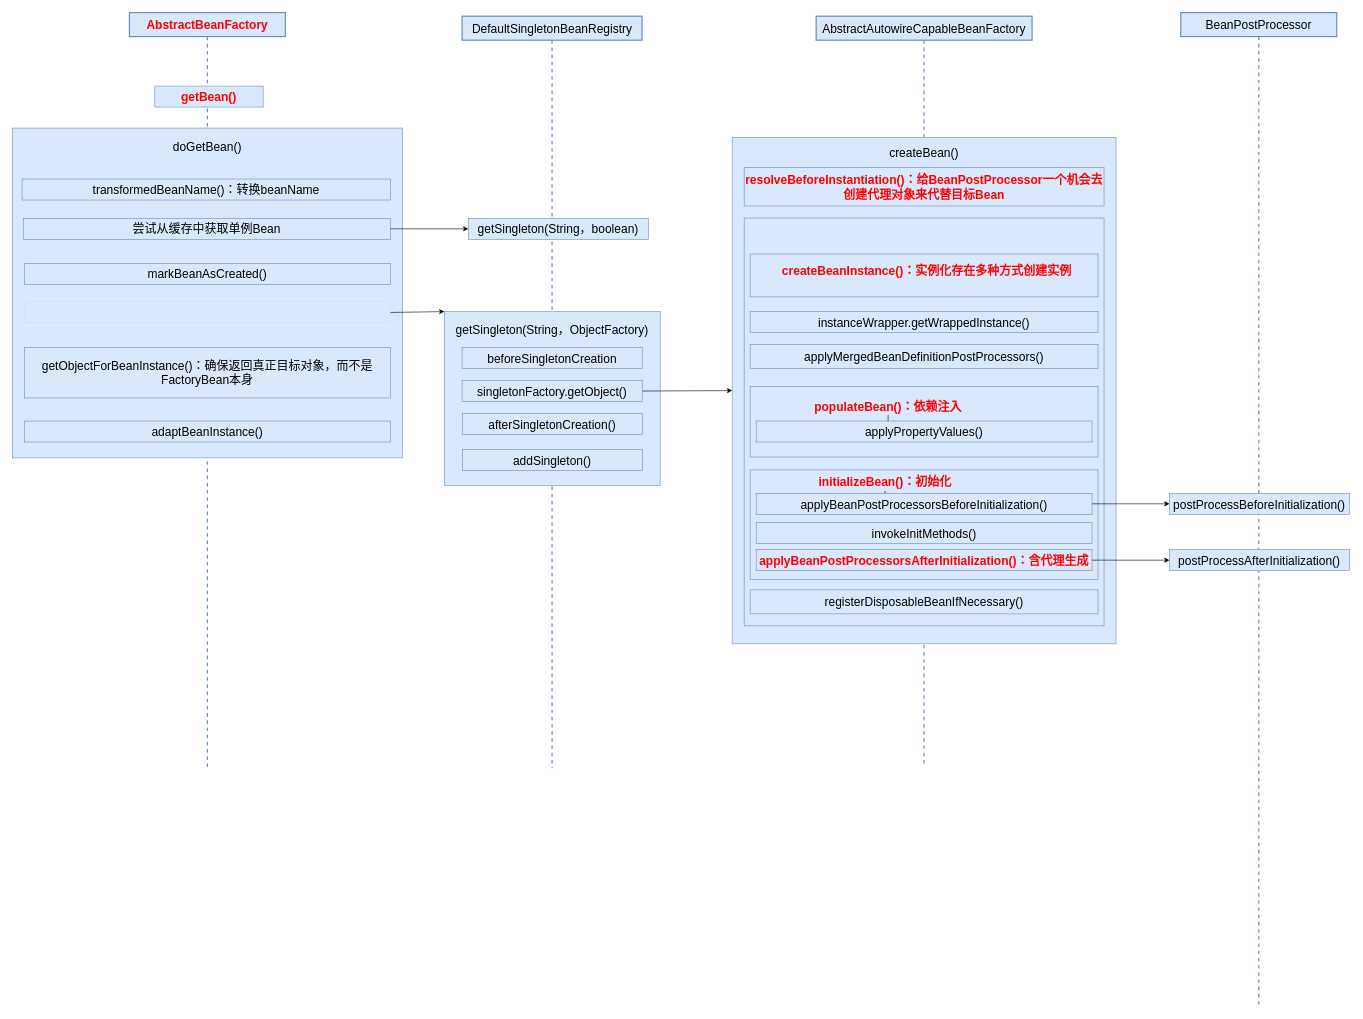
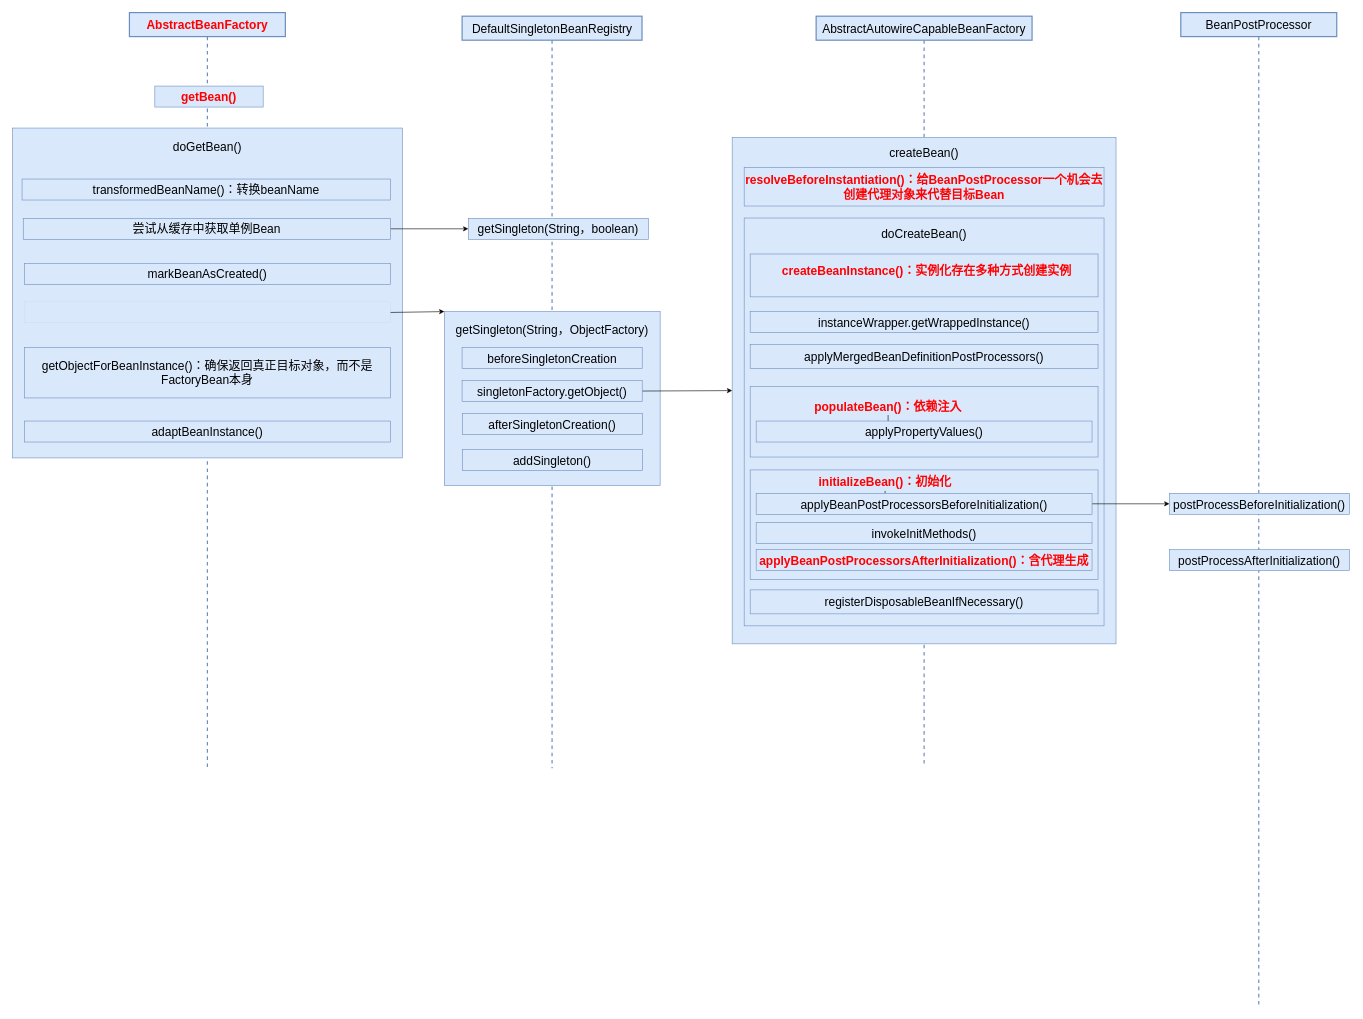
none -> (924, 233)
(1164, 560) -> none
